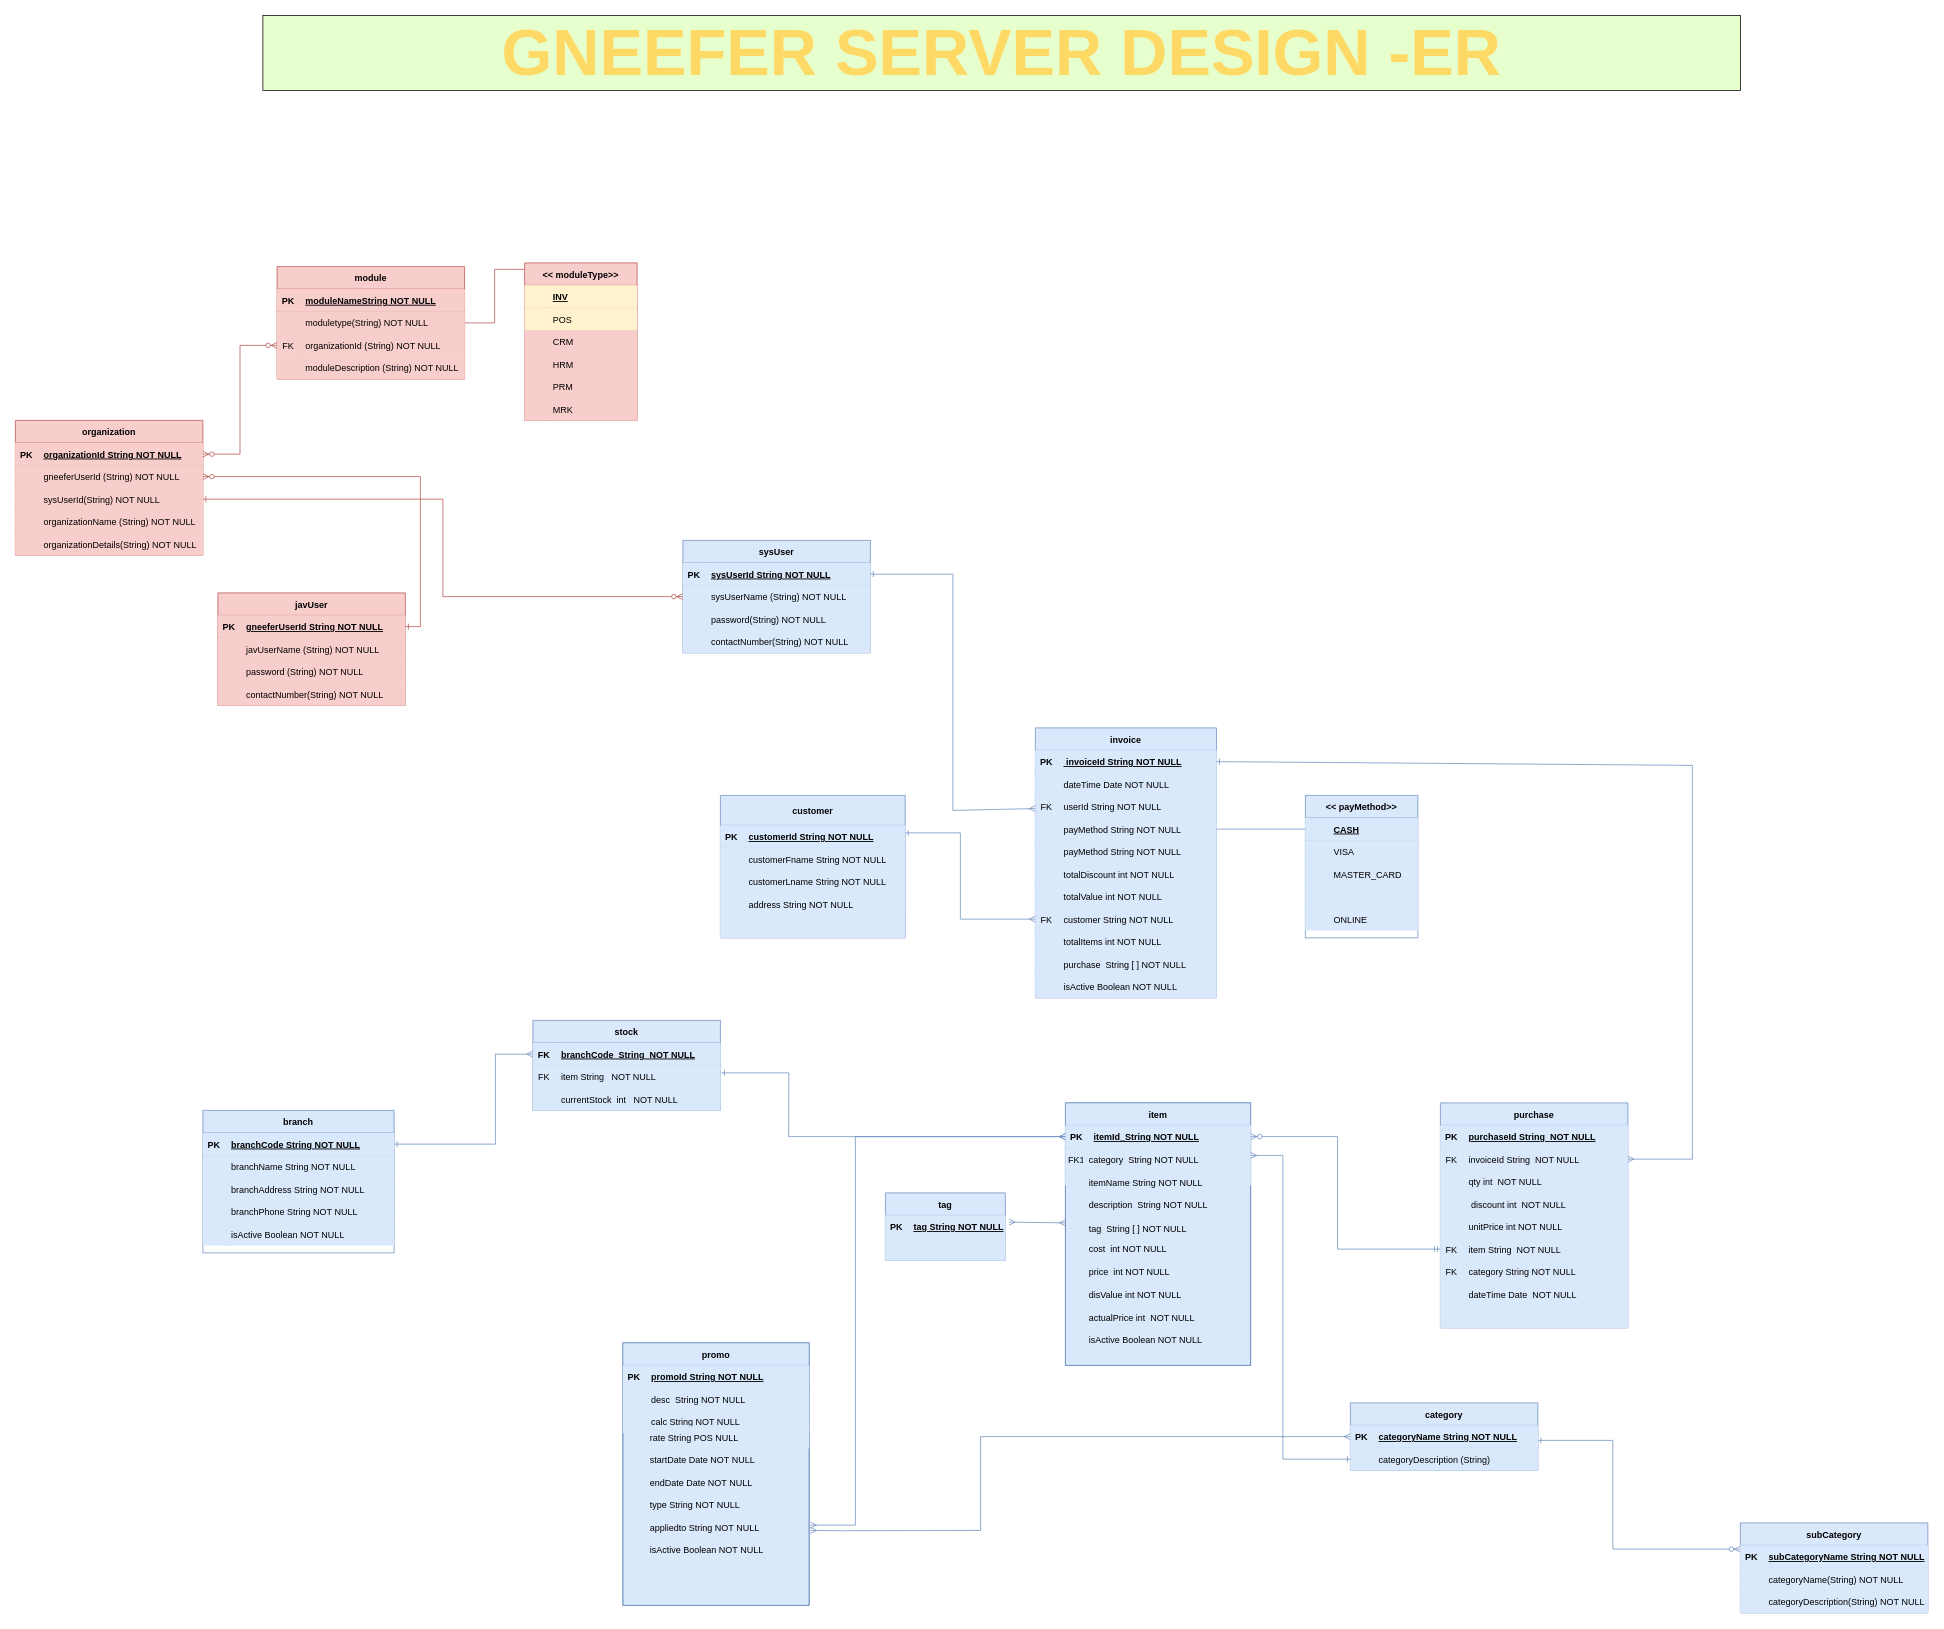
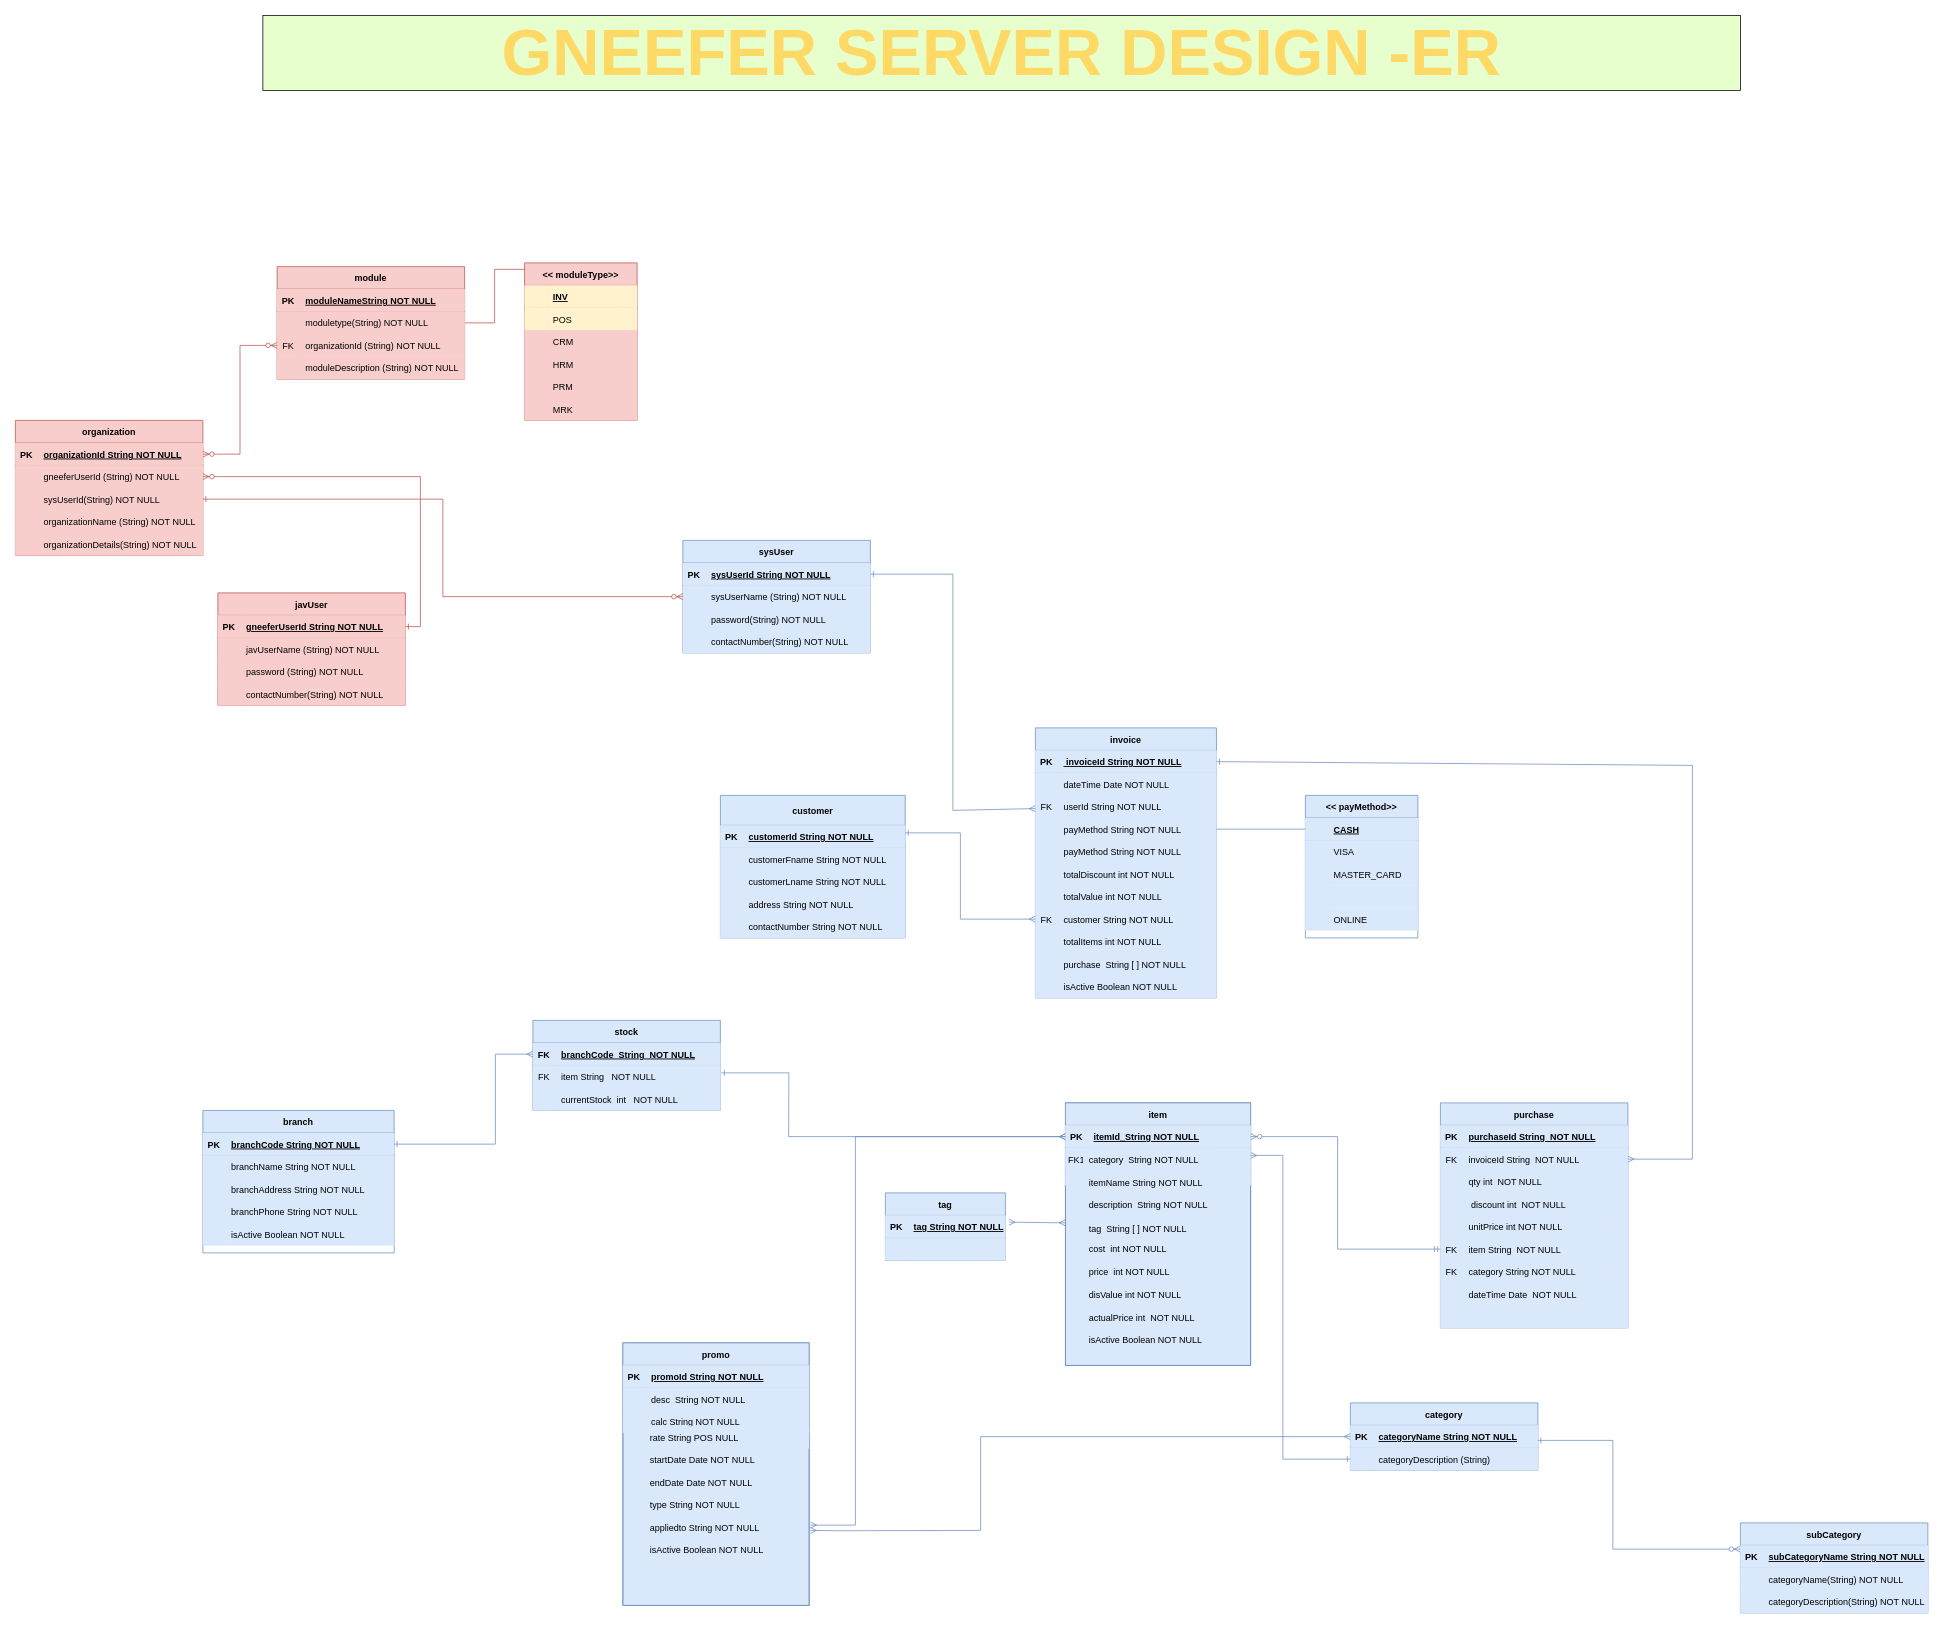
none -> (824, 927)
